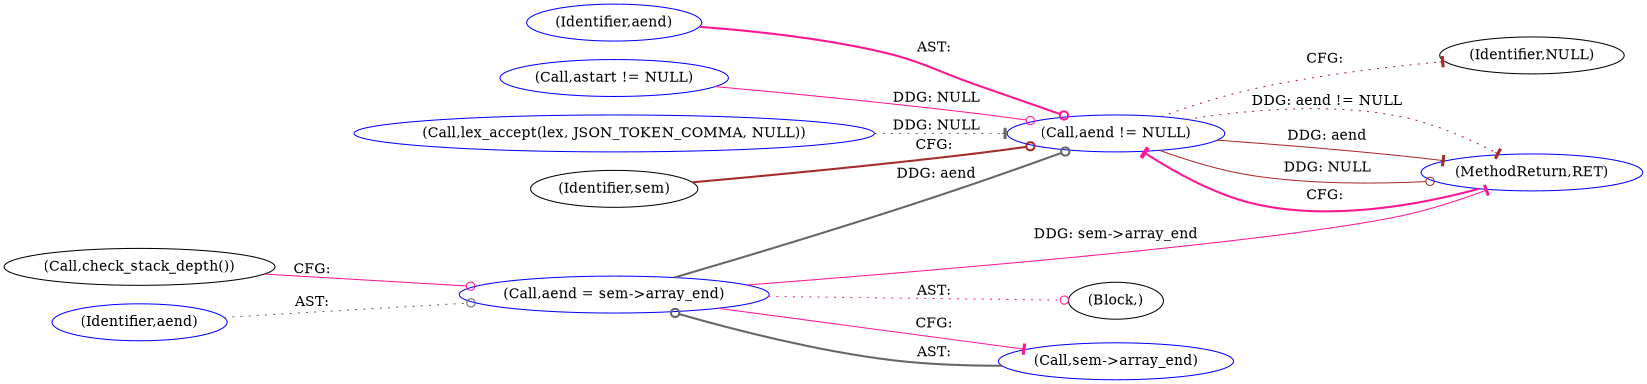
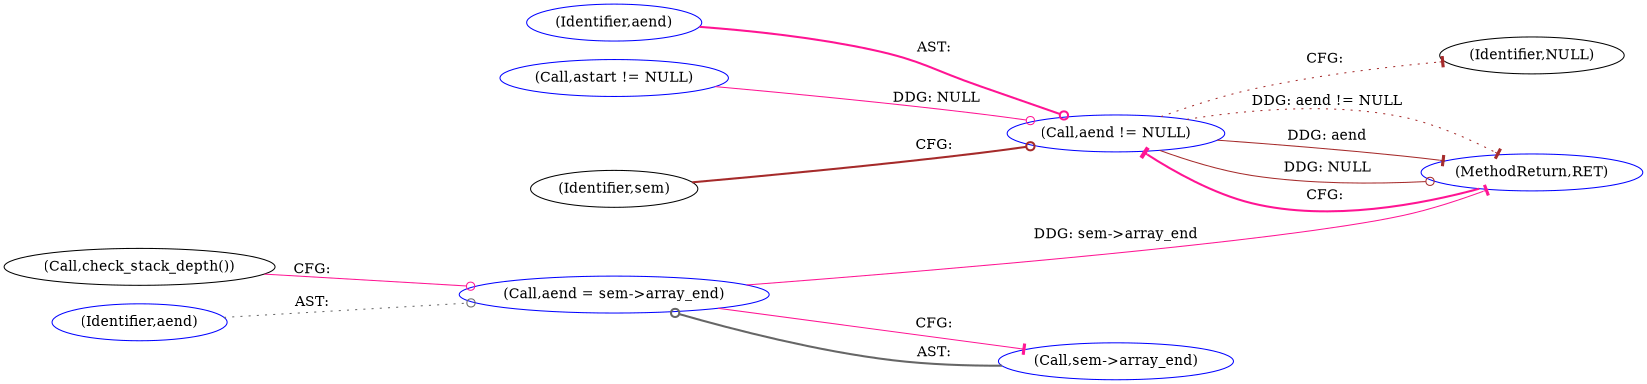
(614, 133) -> none
(869, 218) -> none
(1116, 301) -> none
